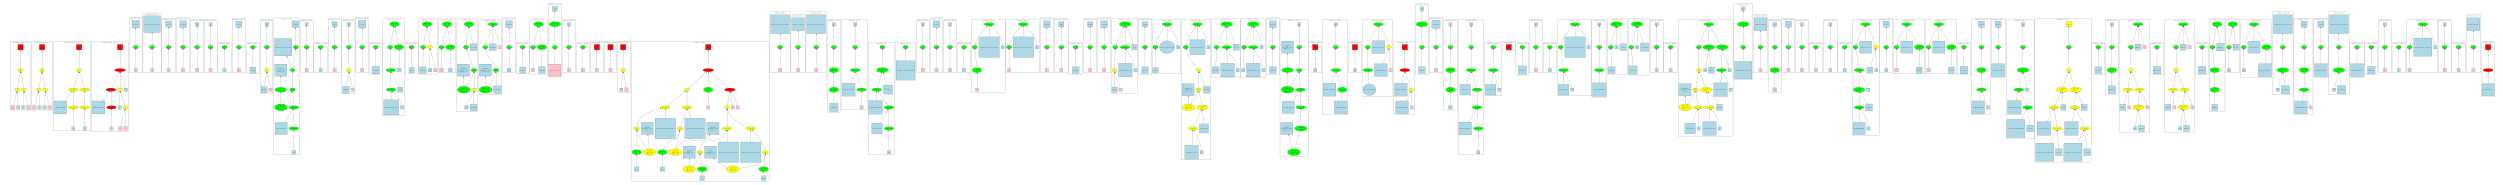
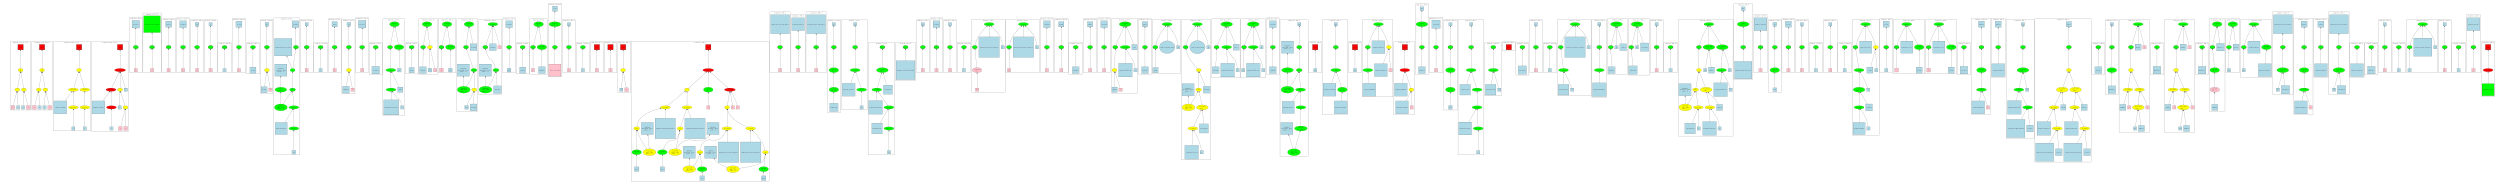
(152, 24) -> (152, 24)
(2069, 24) -> (2069, 24)
(1198, 47) -> (1197, 47)
(977, 70) -> (977, 70)
(1369, 90) -> (1369, 90)
(2215, 90) -> (2215, 90)
(2488, 90) -> (2488, 90)
